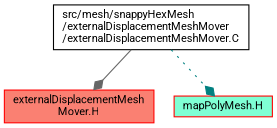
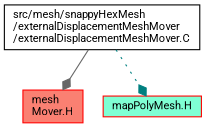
(79, 106) -> (53, 106)
